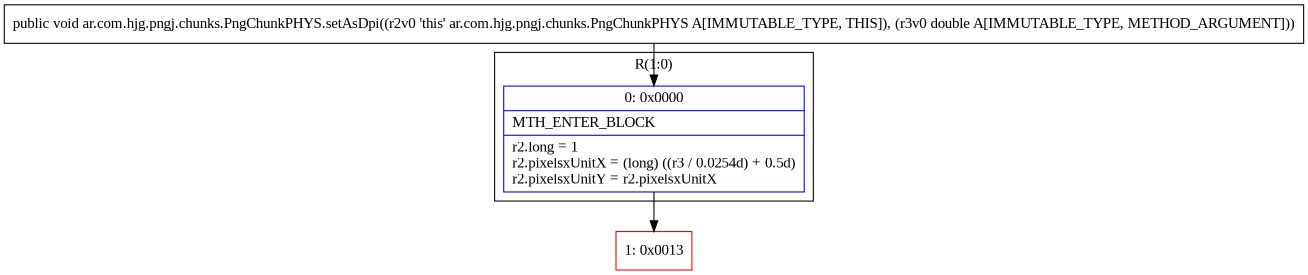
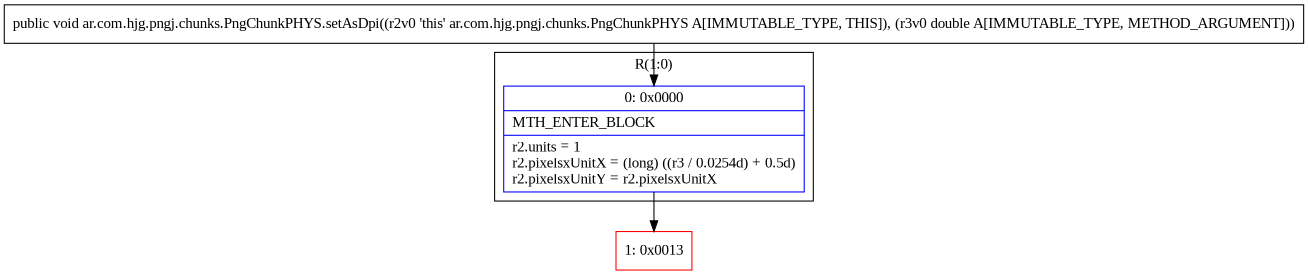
(545, 147) -> (546, 147)
